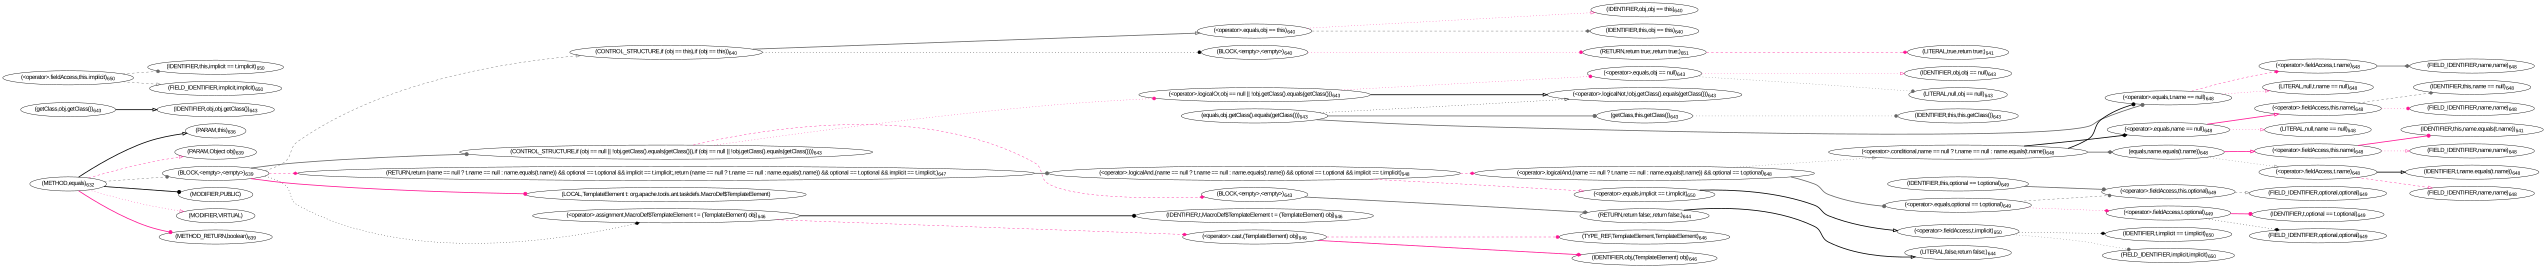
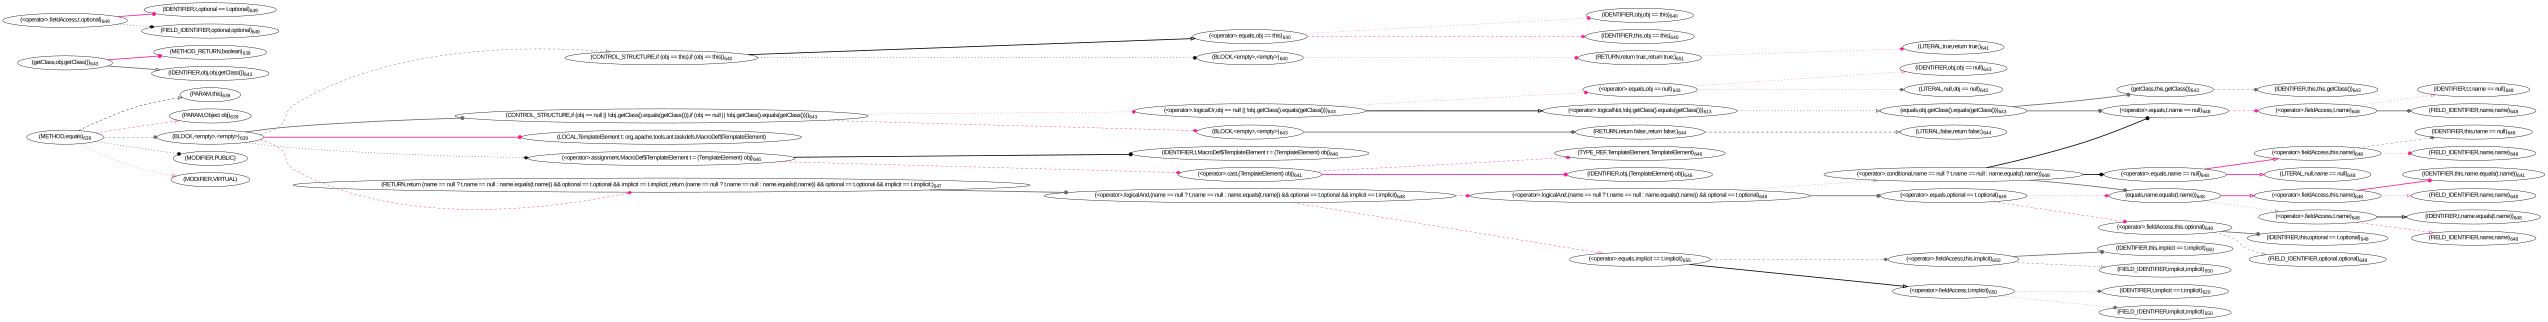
(1449, 20) -> (1445, 26)
(1449, 31) -> (1444, 37)
(974, 41) -> (970, 47)
(1805, 52) -> (1799, 52)
(139, 73) -> (2057, 254)
(1804, 83) -> (1798, 90)
(2318, 87) -> none
none -> (2474, 90)
(1712, 94) -> (1708, 110)
(1442, 106) -> (1807, 111)
(134, 110) -> (132, 68)
(1794, 116) -> (2234, 90)
(232, 130) -> (226, 94)
(2245, 130) -> (2243, 175)
(128, 149) -> (127, 110)
(90, 183) -> (87, 137)
(2063, 188) -> (2239, 233)
(141, 189) -> (136, 148)
(1691, 194) -> (1687, 259)
(2064, 198) -> (2058, 212)
(2065, 209) -> (2066, 196)
(2209, 212) -> (106, 20)
(122, 216) -> (133, 58)
(1802, 221) -> (1800, 132)
(2060, 233) -> (2056, 291)
(2210, 234) -> (2207, 291)
(1303, 236) -> (1298, 174)
(1441, 237) -> (1440, 165)
(1447, 247) -> (1443, 175)
none -> (1797, 259)
